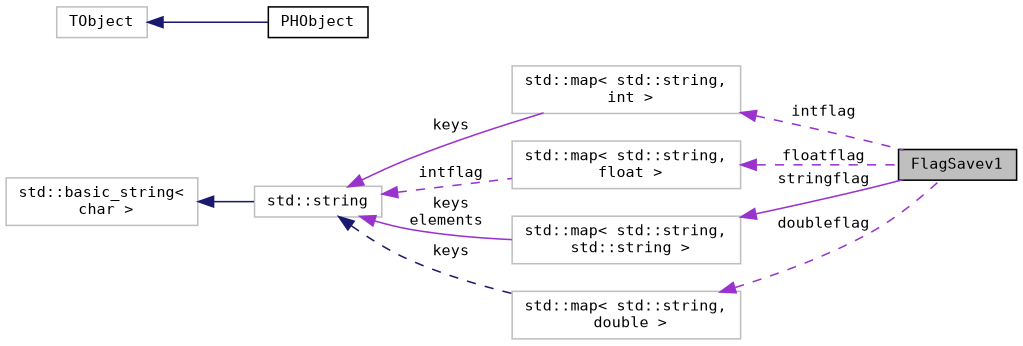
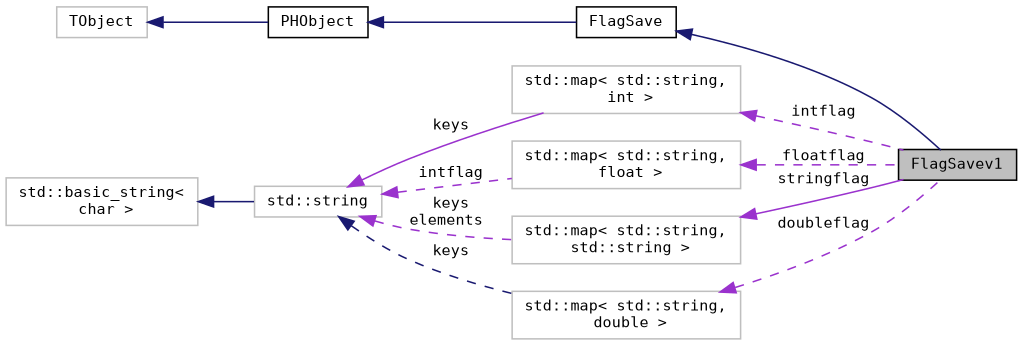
none -> (626, 22)
(443, 234) -> (443, 234)
